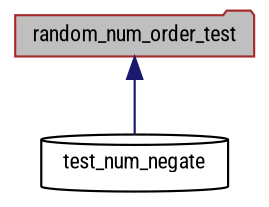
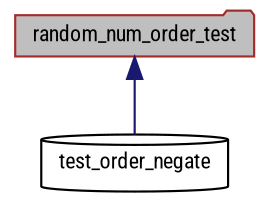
(135, 163) -> (135, 163)
